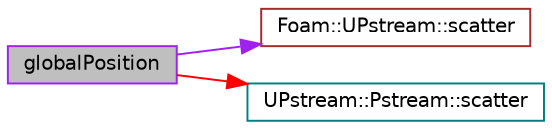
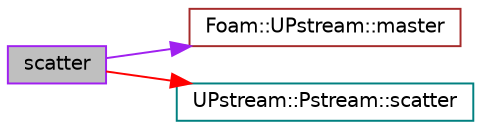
(396, 27) -> (325, 27)
(92, 65) -> (57, 65)
